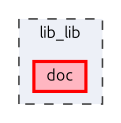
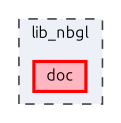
(61, 34) -> (61, 34)
